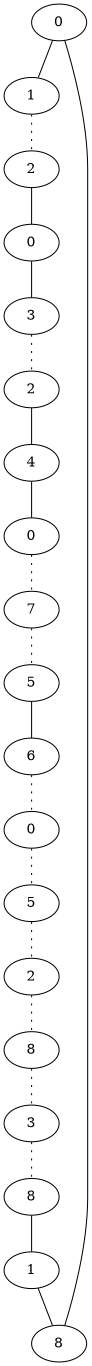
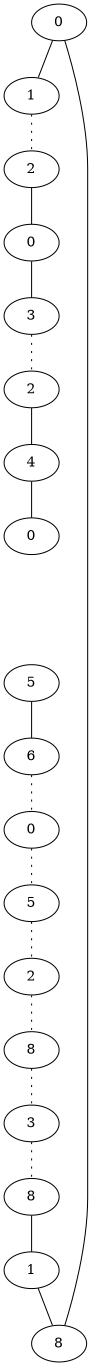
(32, 610) -> none
